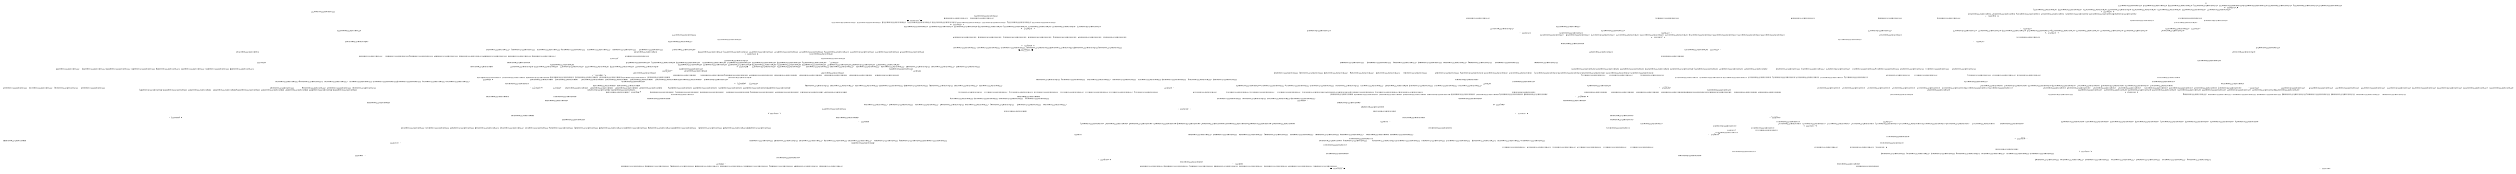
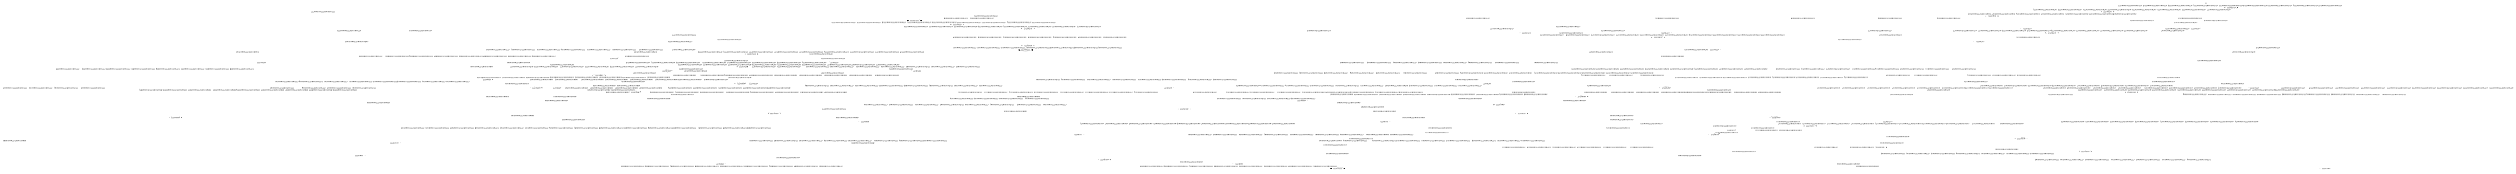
(1504, 44) -> (864, 18)
none -> (1405, 132)
none -> (1778, 132)
